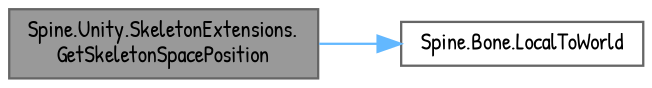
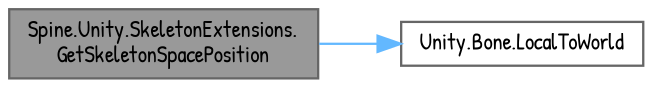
(522, 44) -> (522, 44)
